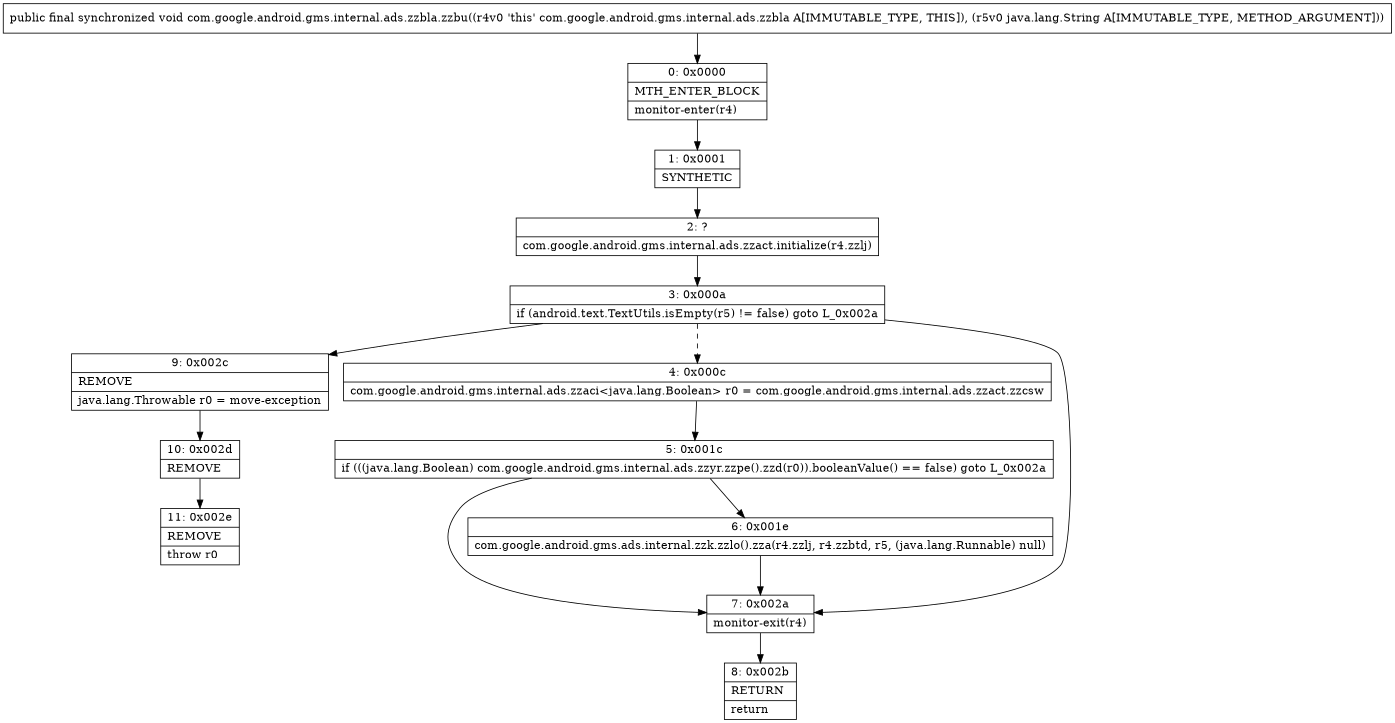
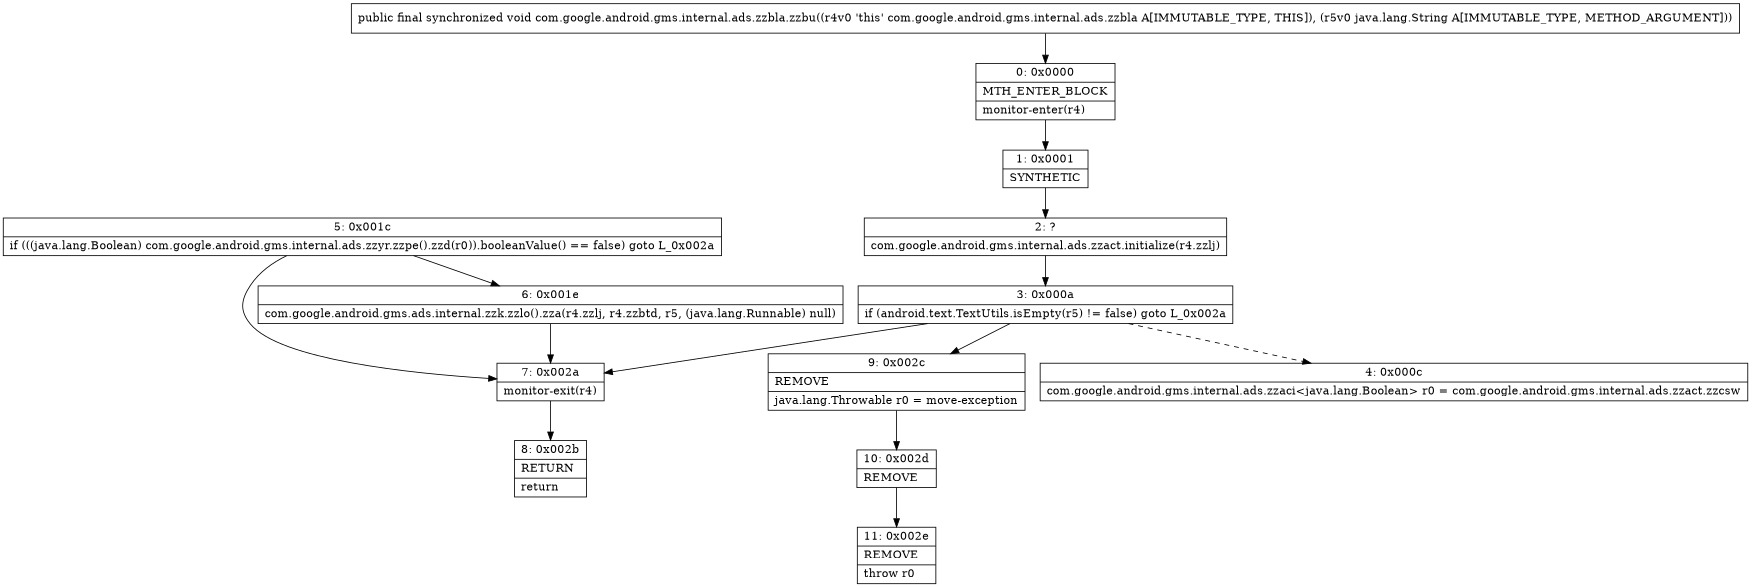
(696, 417) -> none
